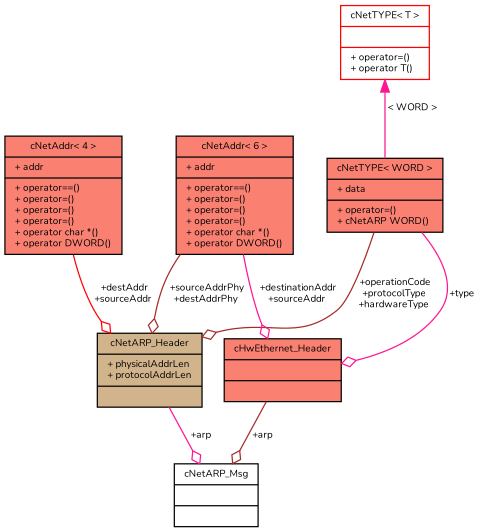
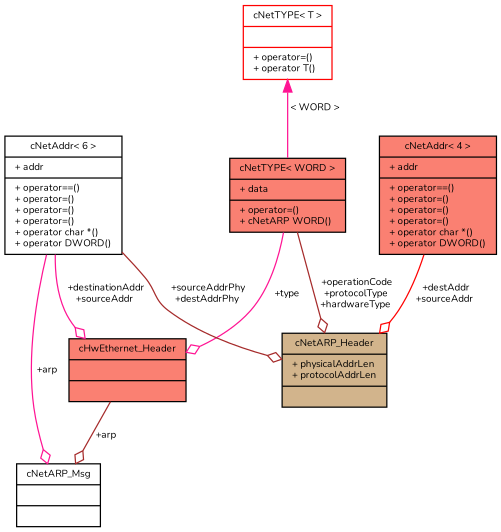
(235, 195) -> (63, 195)
(181, 429) -> (32, 352)
